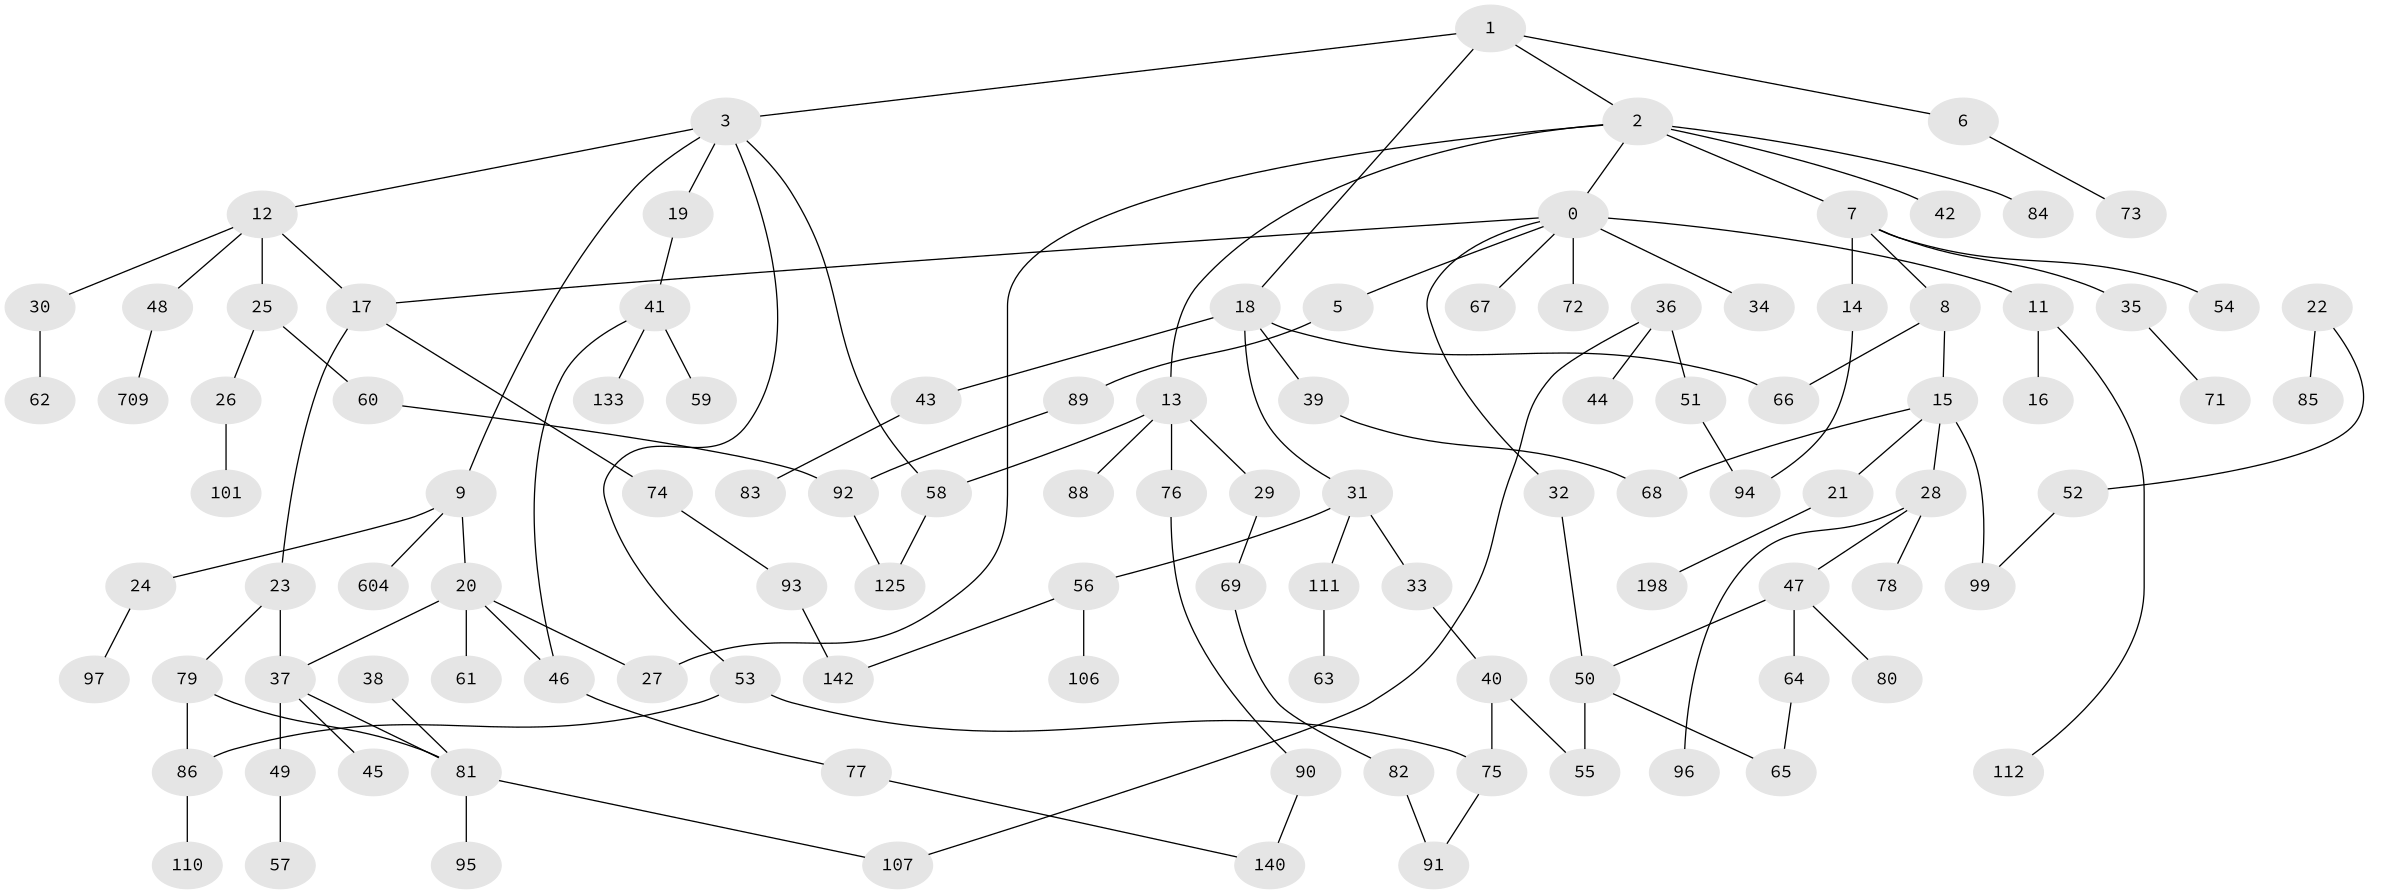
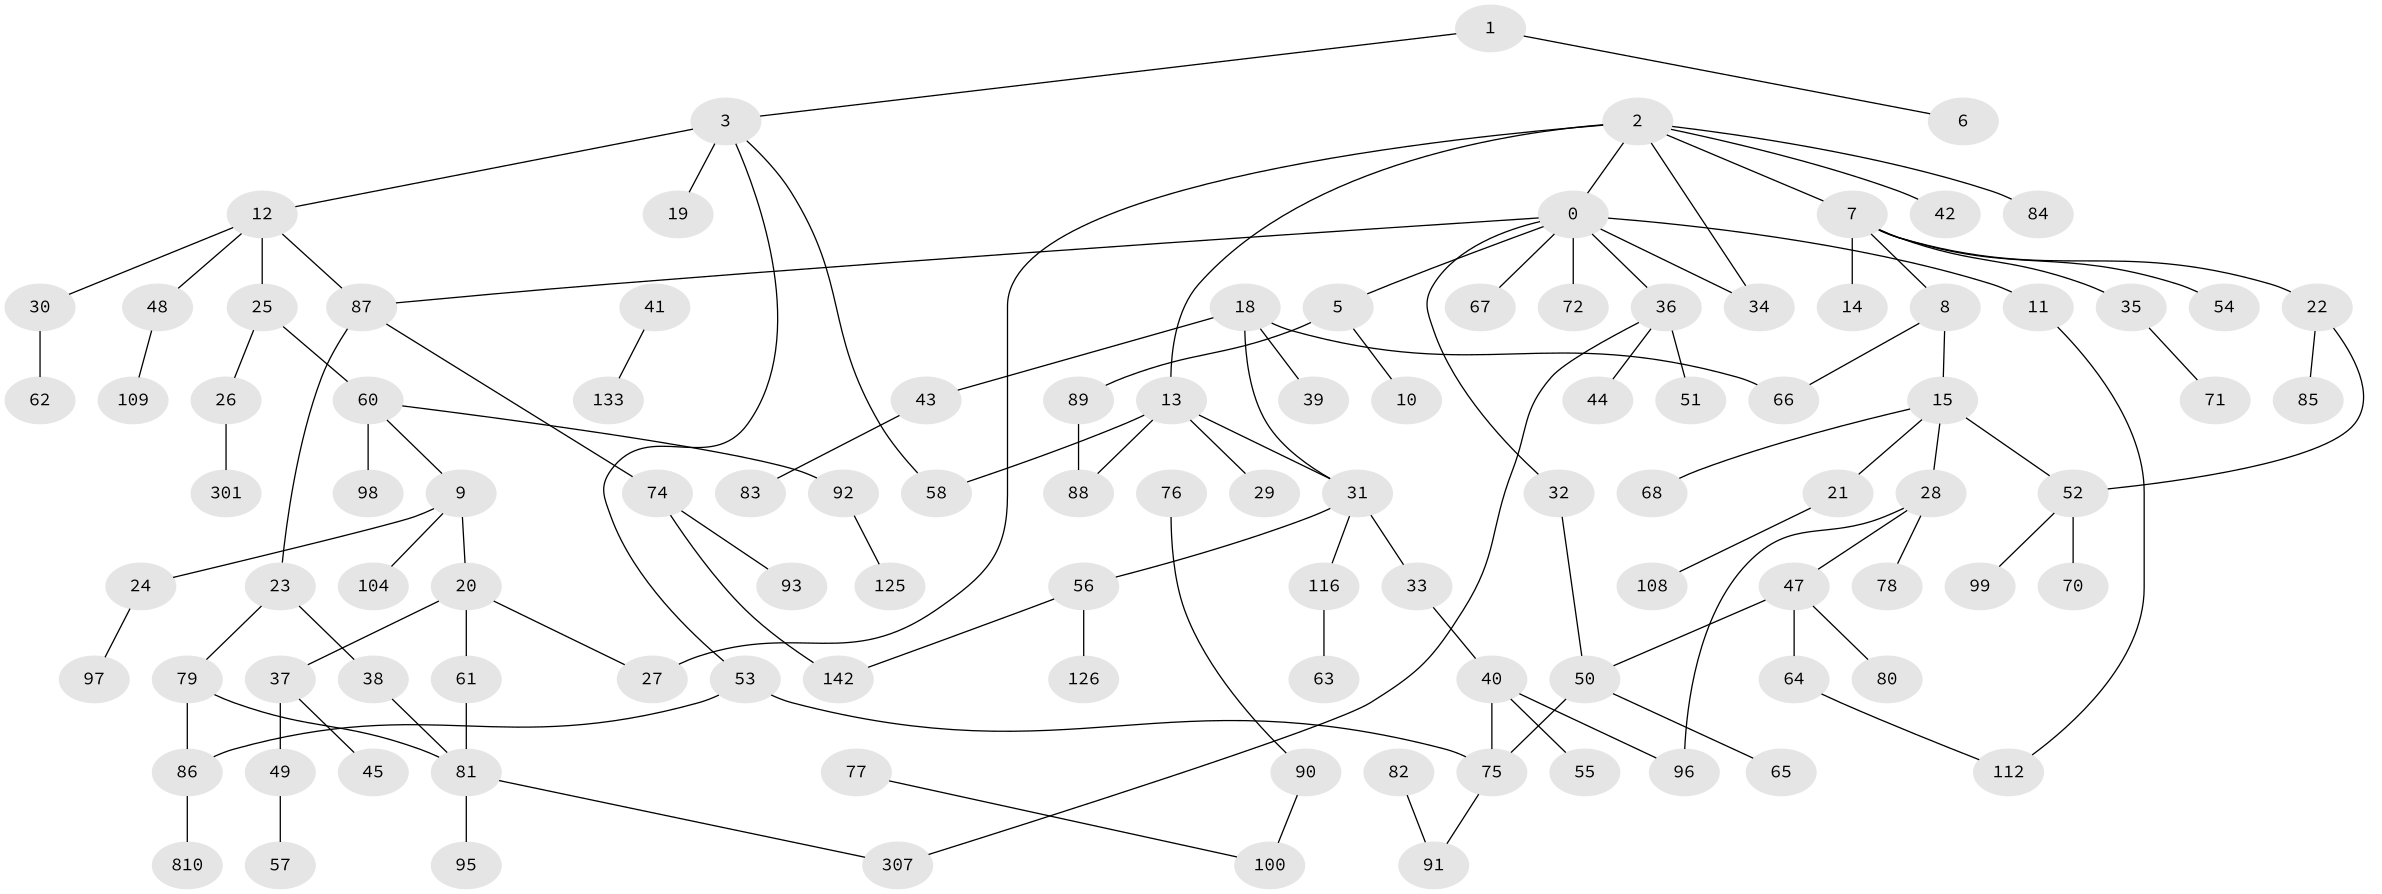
(1564, 75) -> (1698, 214)
(1373, 162) -> none
(2131, 214) -> none
(666, 261) -> none
none -> (1620, 261)
none -> (2116, 261)
(567, 278) -> (414, 447)
(362, 307) -> (362, 307)
(133, 400) -> (133, 400)
(701, 400) -> none
none -> (1407, 400)
(2038, 400) -> none
(959, 443) -> (1079, 450)
(1172, 447) -> (1265, 447)
(1483, 447) -> none
(1981, 490) -> (2008, 447)
(226, 493) -> (226, 493)
none -> (368, 493)
(1745, 493) -> none
(913, 540) -> none
(373, 586) -> (373, 586)
(1231, 586) -> none
(1324, 586) -> (1324, 586)
(1652, 586) -> (1652, 586)
none -> (2073, 586)
(280, 633) -> (327, 633)
(815, 633) -> (733, 597)
(559, 679) -> none
(1084, 679) -> (1084, 679)
(357, 718) -> (466, 718)
(1585, 726) -> (1544, 720)
none -> (1588, 726)
(1788, 726) -> (1900, 728)
(187, 865) -> (187, 865)
(898, 865) -> (898, 865)
(1270, 865) -> (1270, 865)
